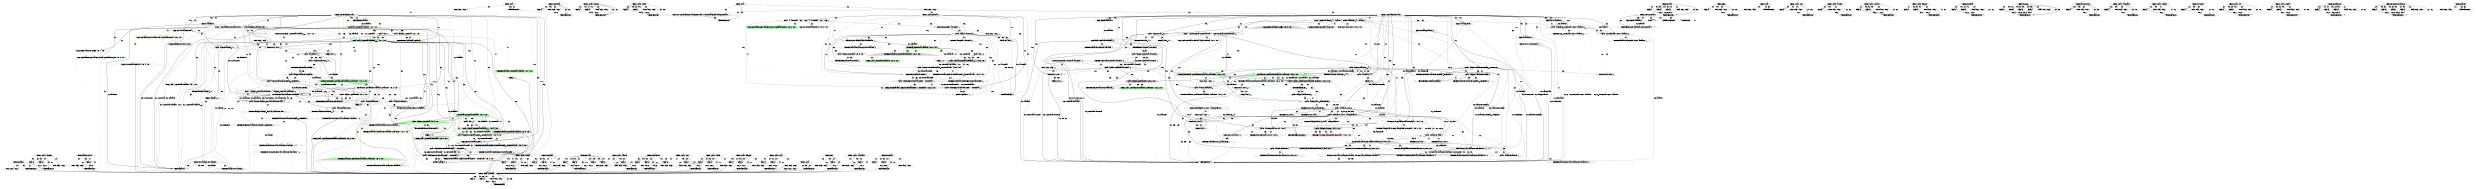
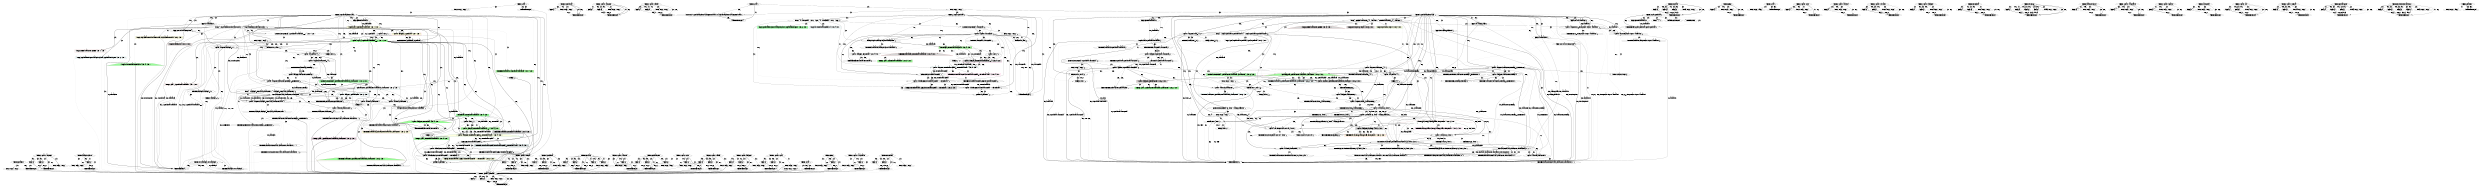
(136, 64) -> (136, 64)
(1224, 139) -> (1296, 132)
